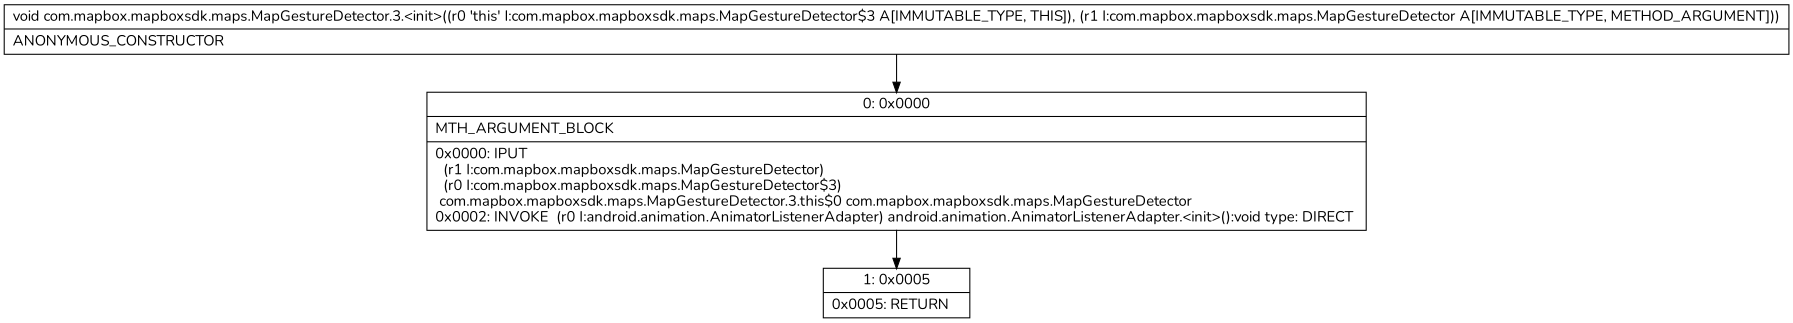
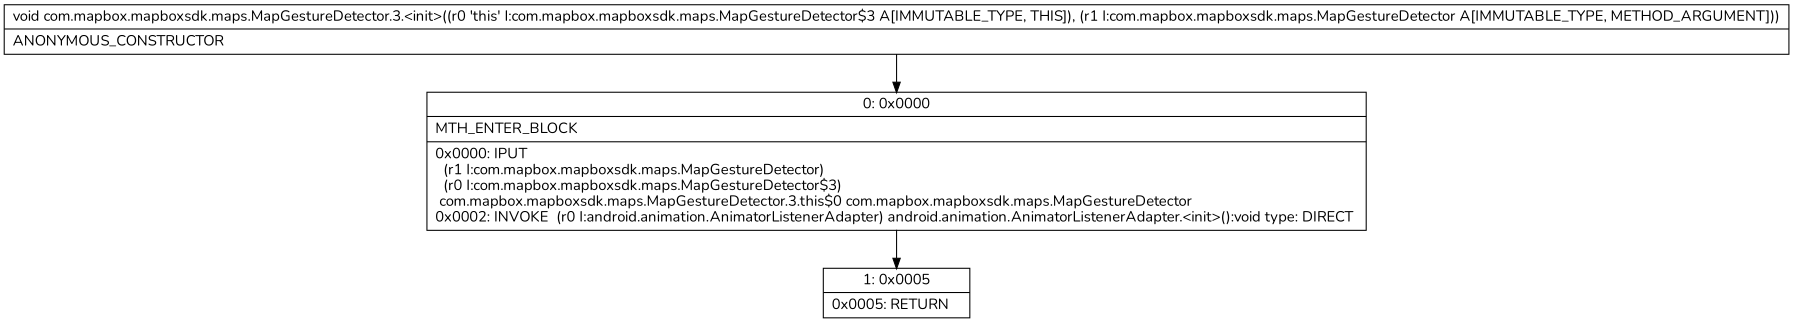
(525, 129) -> (507, 129)
